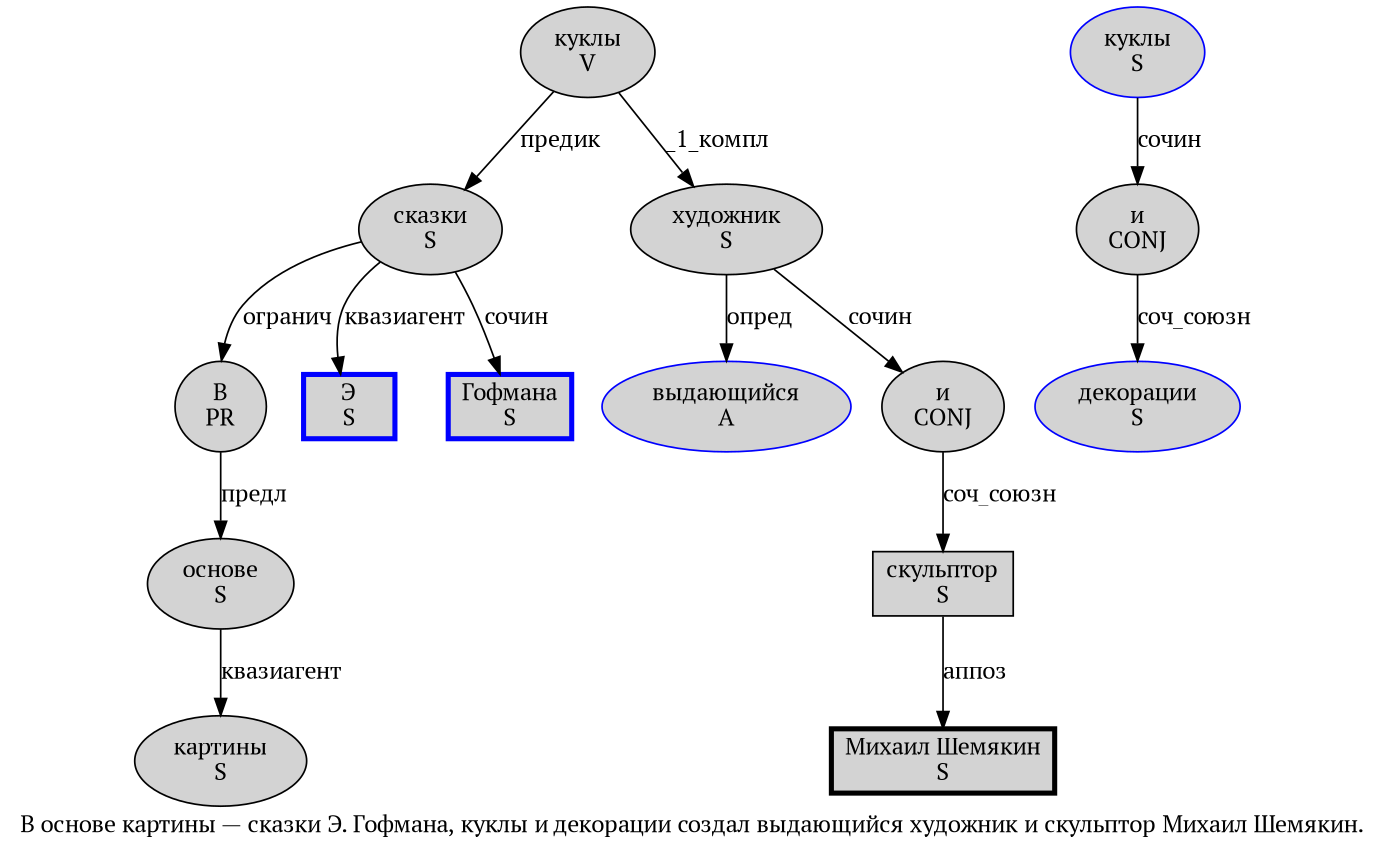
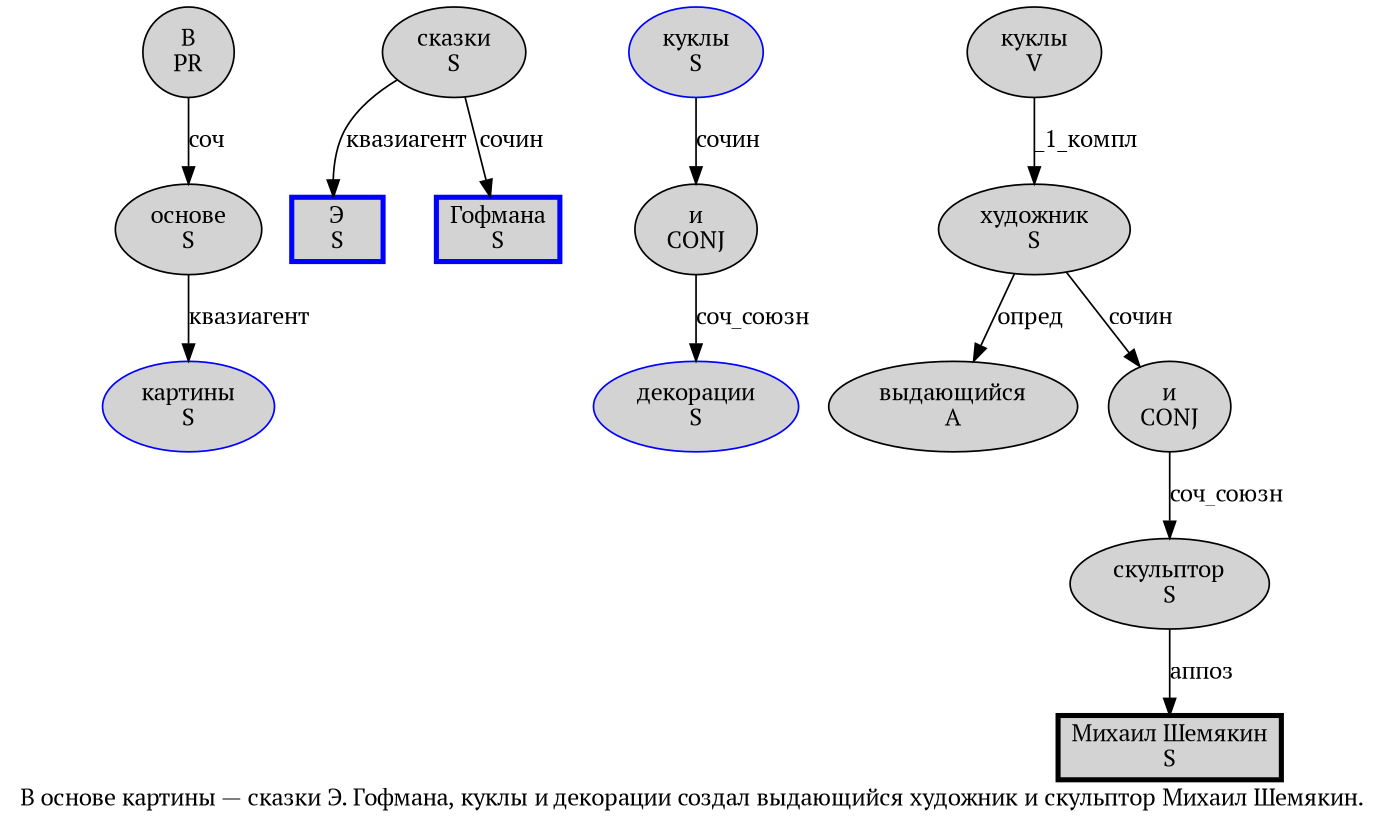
(515, 134) -> none
(278, 275) -> none
(727, 407) -> (953, 407)
(255, 495) -> (207, 141)
(943, 584) -> (1170, 584)
(221, 761) -> (189, 407)
